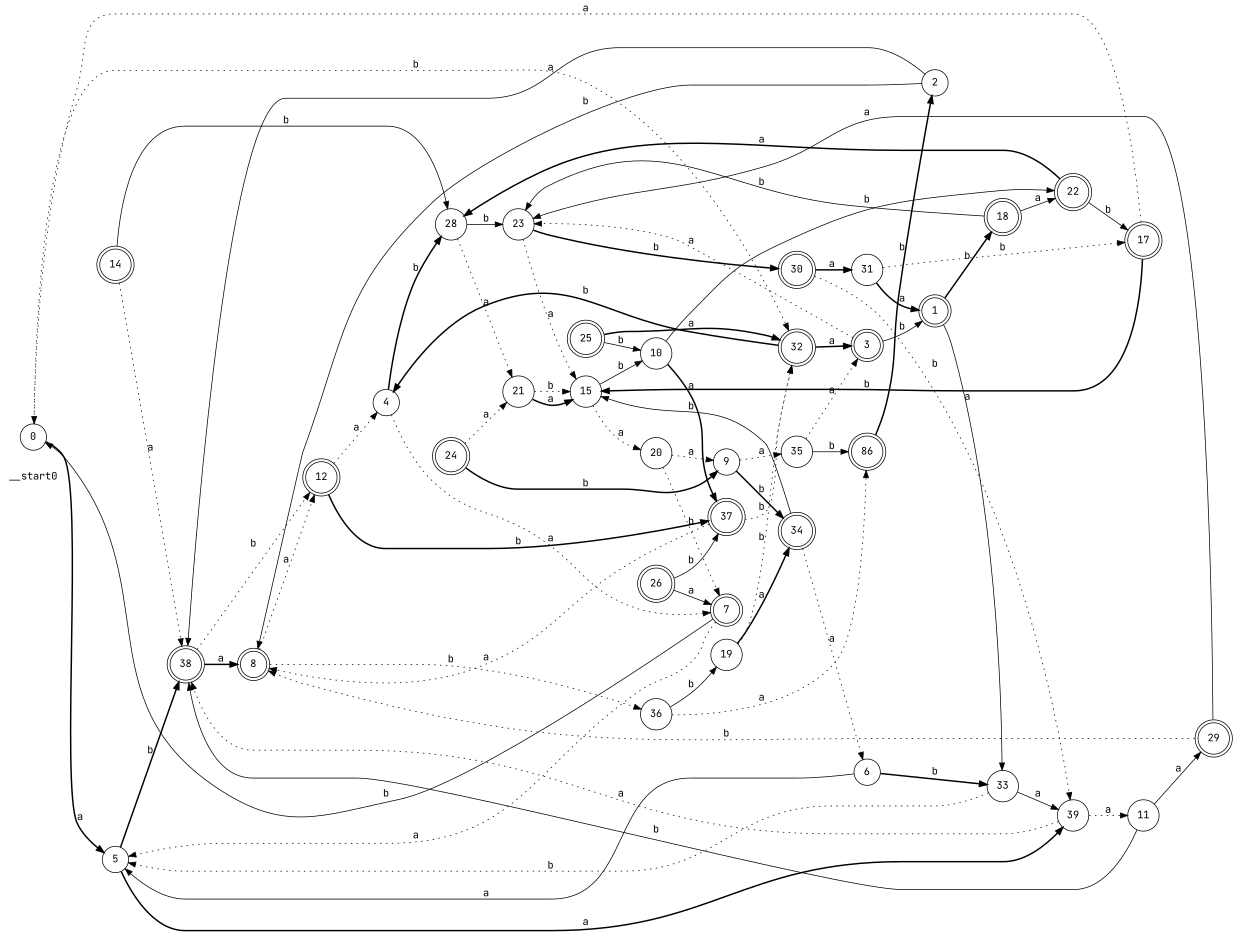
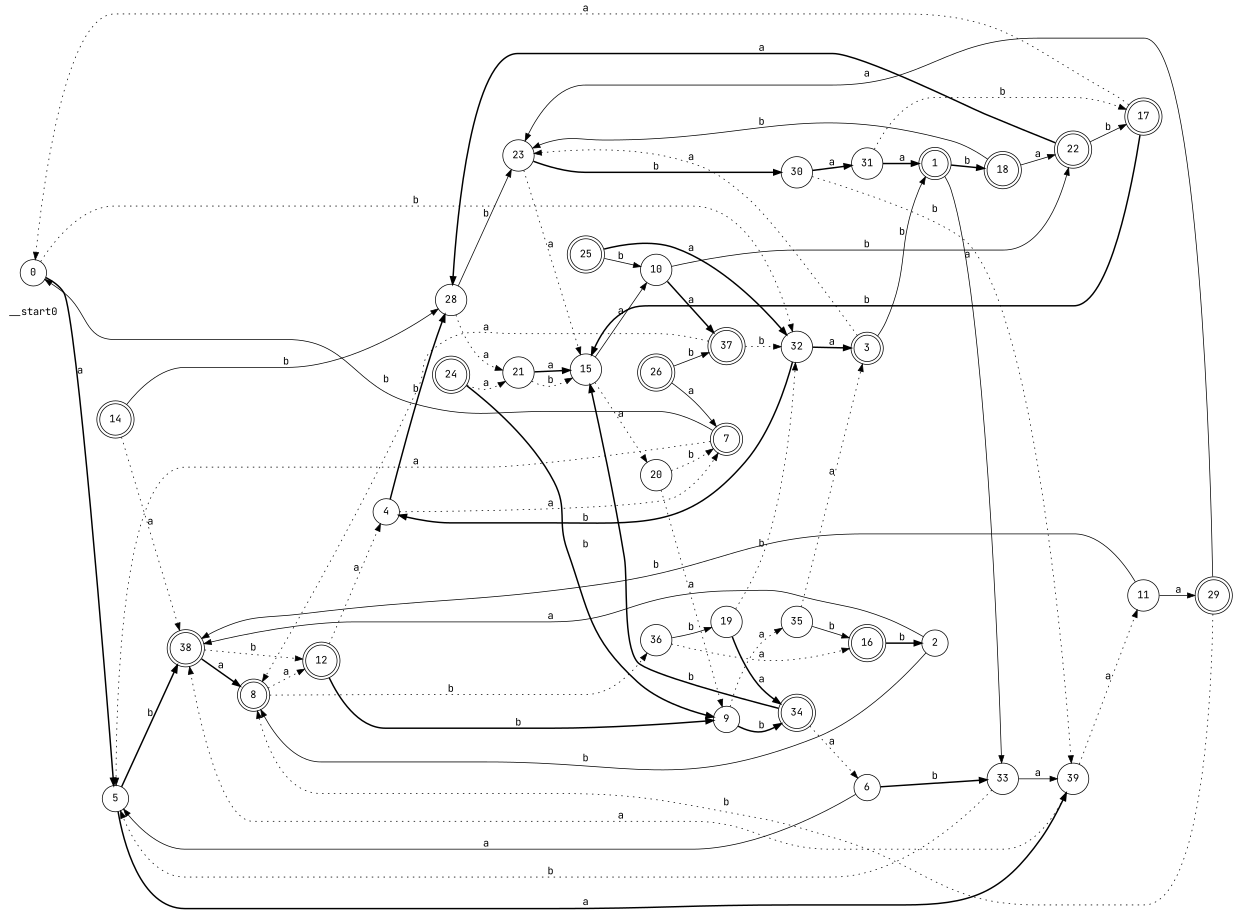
(797, 270) -> (797, 172)
(797, 348) -> (797, 347)
(621, 366) -> (621, 311)
(727, 419) -> (626, 601)
(867, 452) -> (867, 643)
(503, 548) -> (506, 728)
